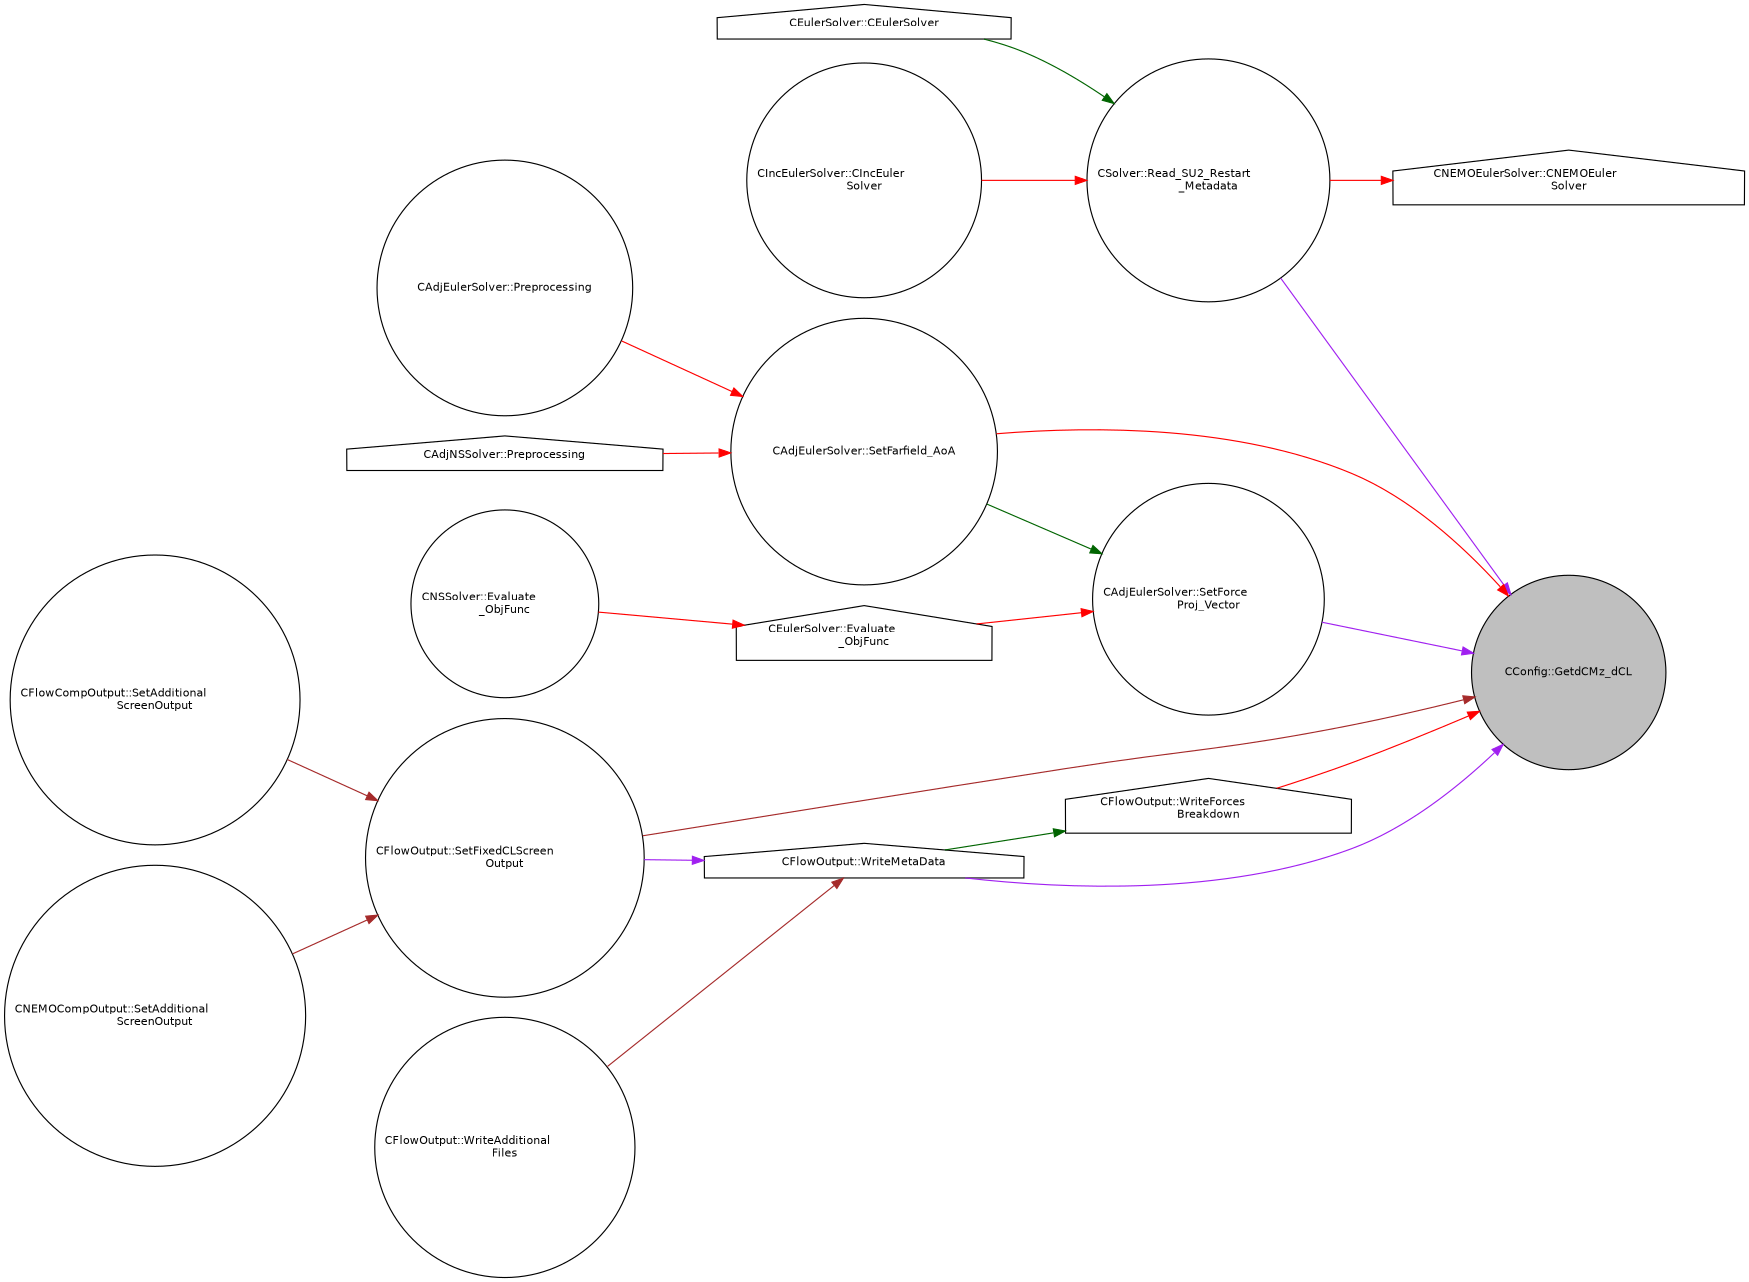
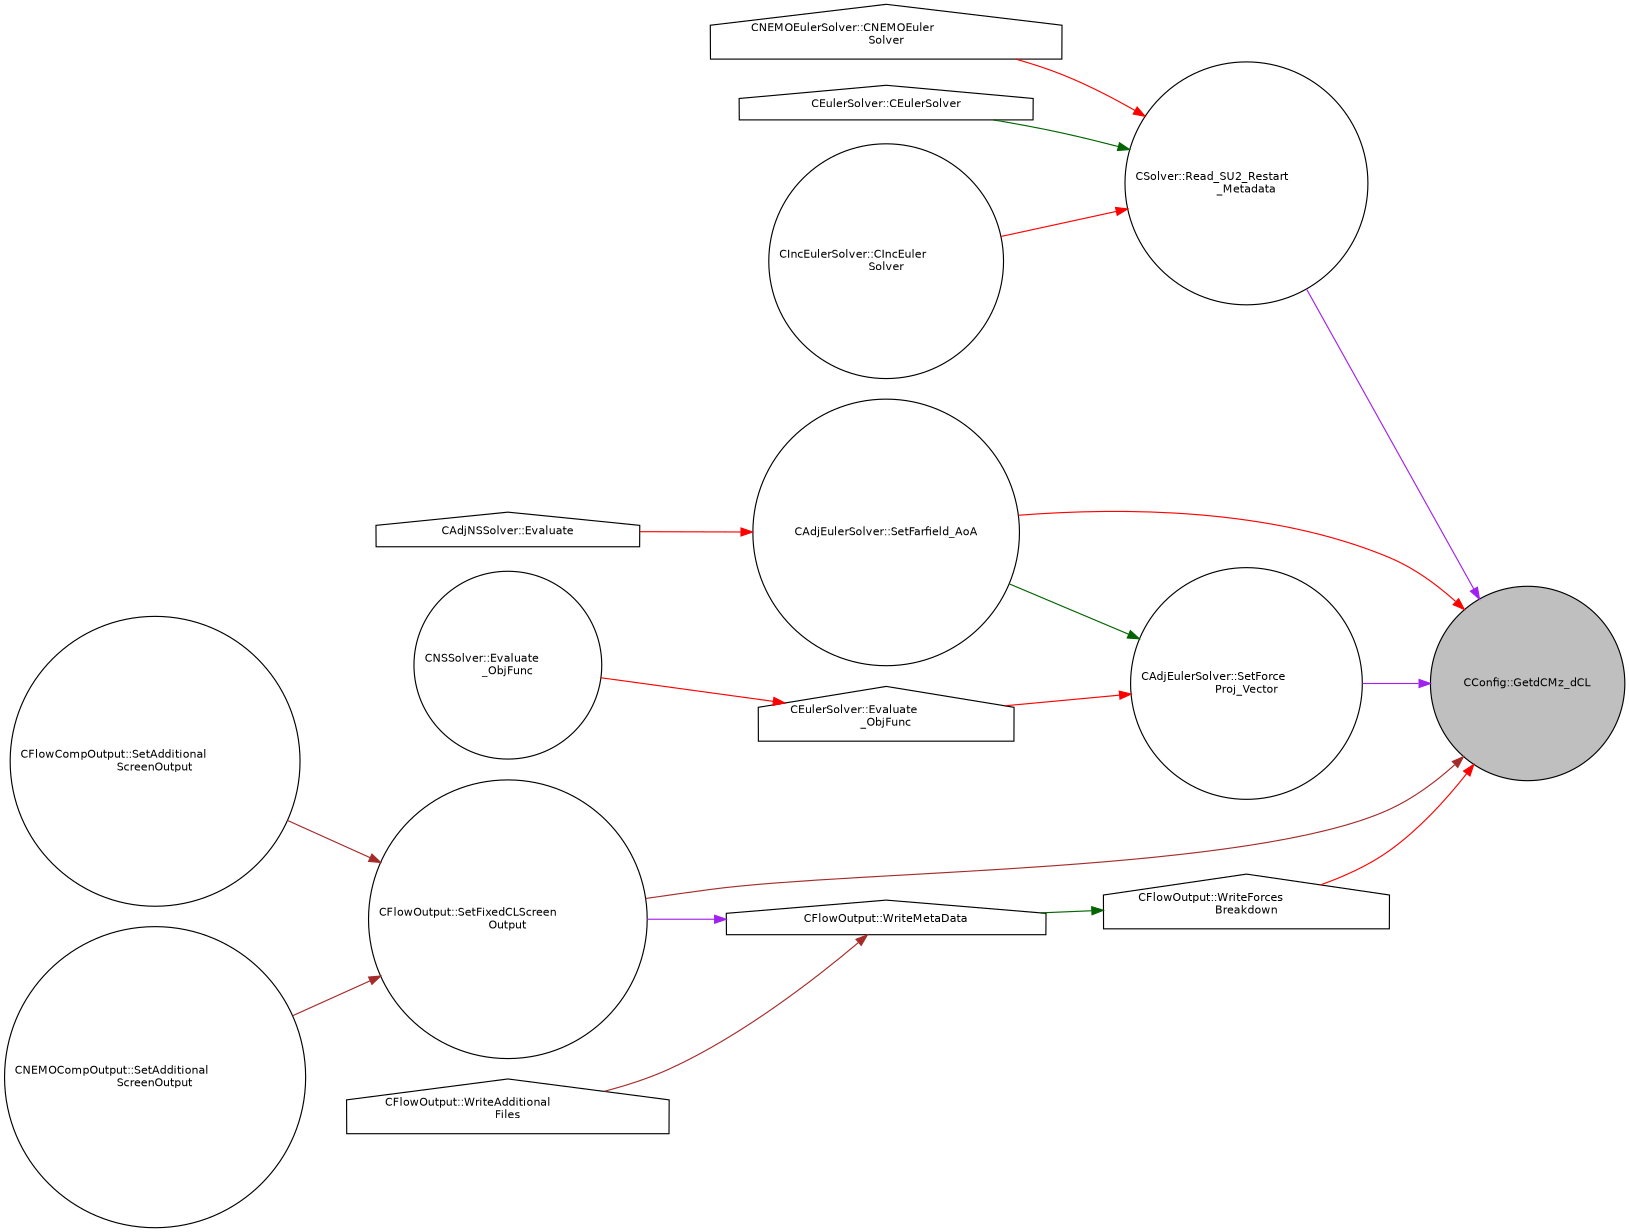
(1356, 180) -> (1077, 81)
(505, 288) -> none
(505, 455) -> (508, 531)
(1246, 876) -> none
(505, 1147) -> (508, 1109)
